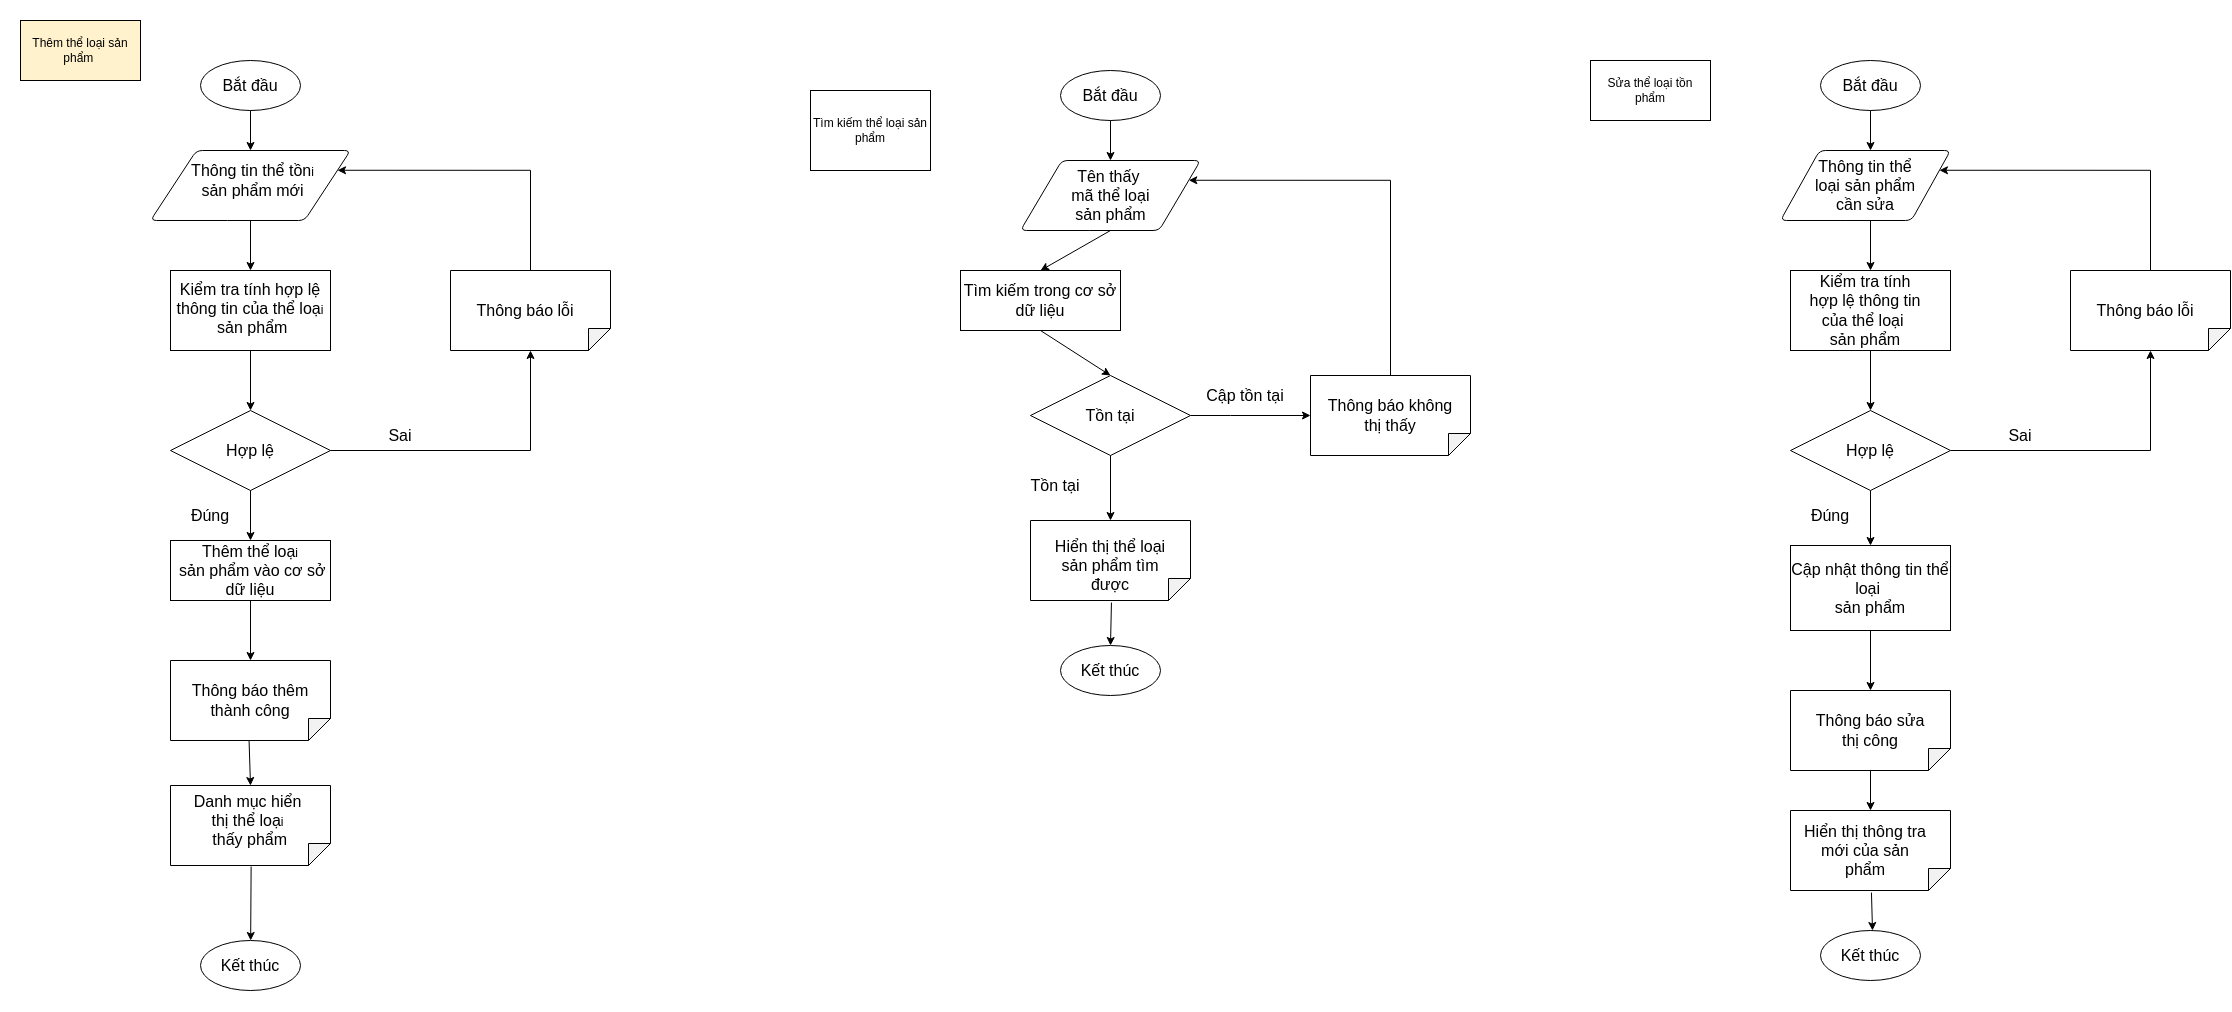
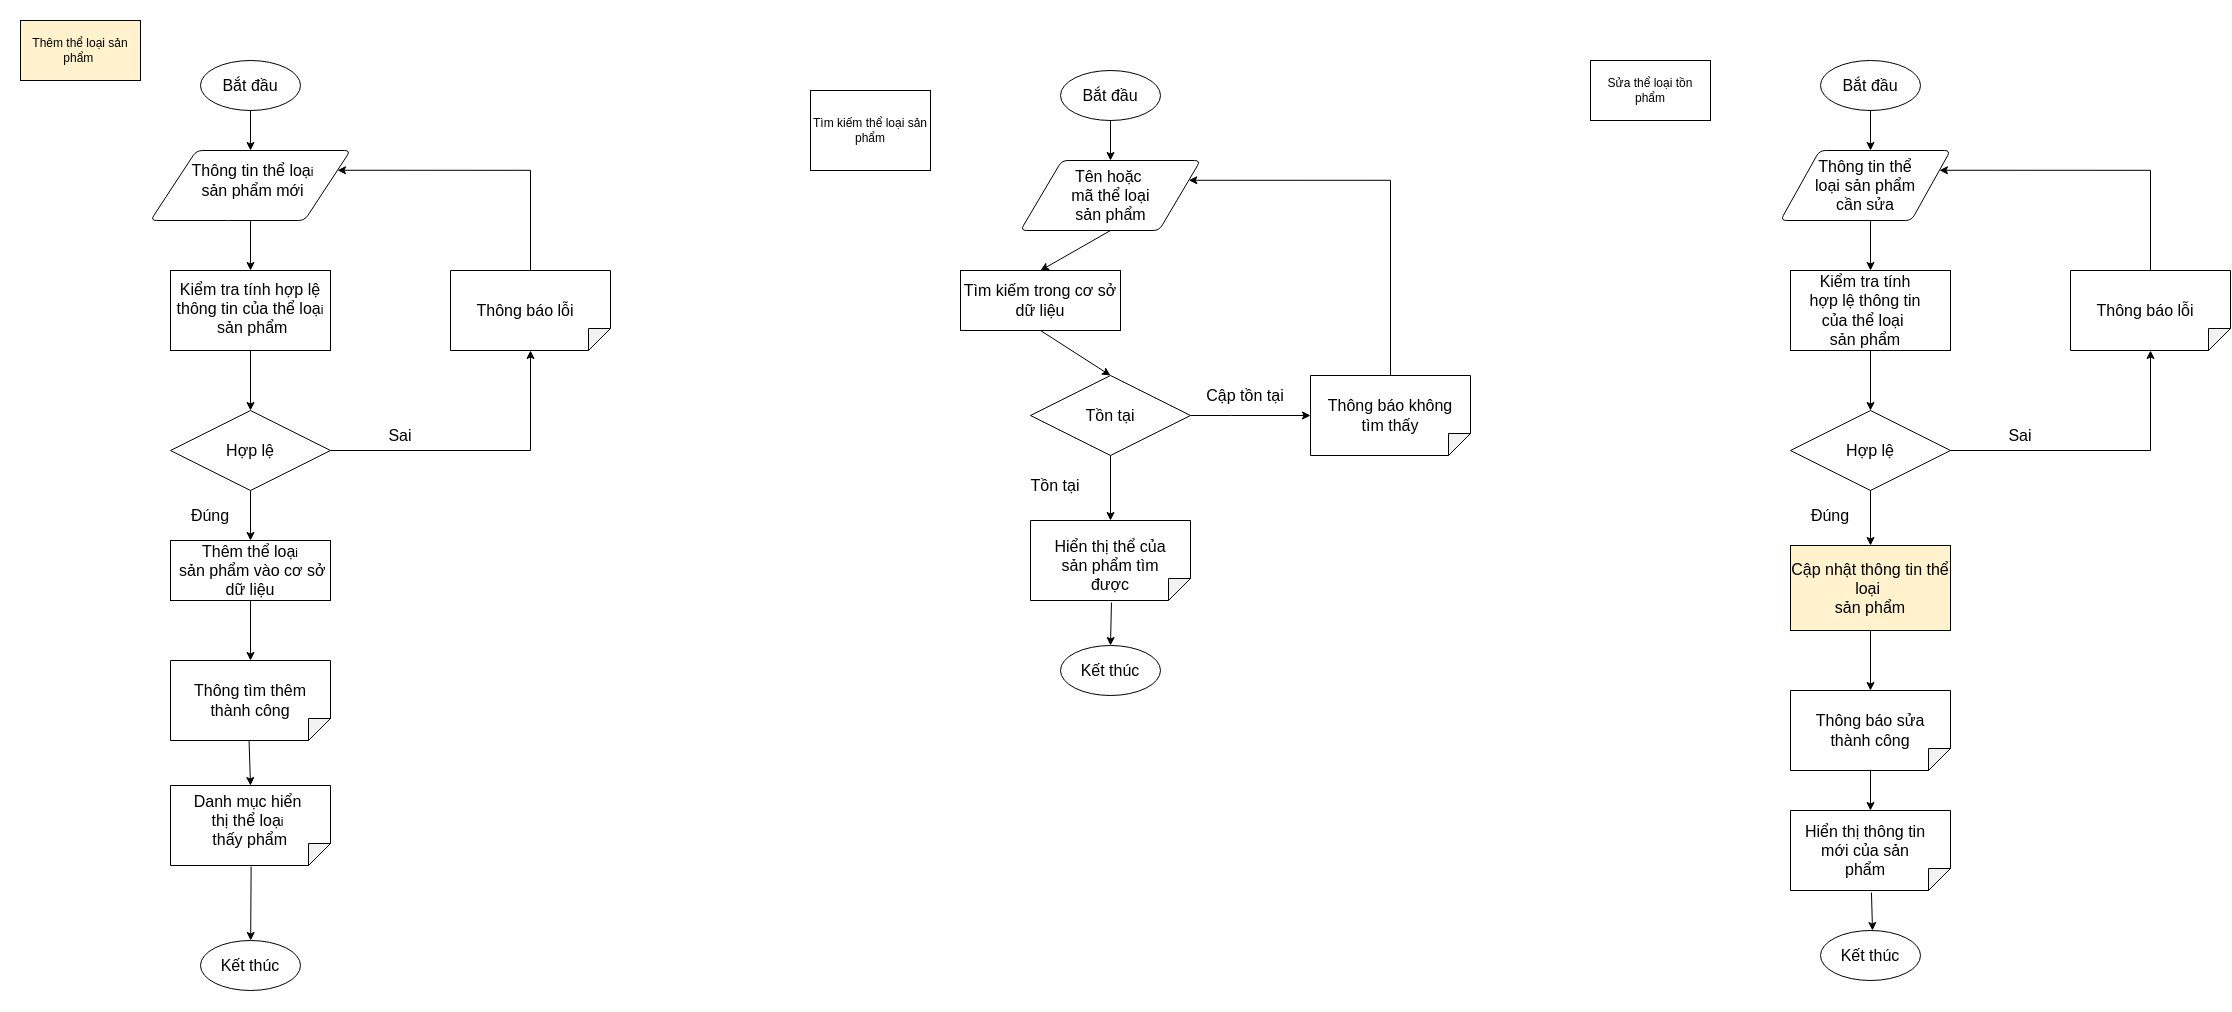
(253, 181) -> (253, 181)
(1111, 196) -> (1111, 196)
(1391, 416) -> (1391, 416)
(1111, 566) -> (1111, 566)
(1871, 588) -> (1871, 588)
(251, 701) -> (251, 701)
(1871, 731) -> (1871, 731)
(1866, 851) -> (1866, 851)
